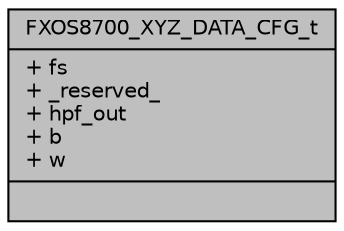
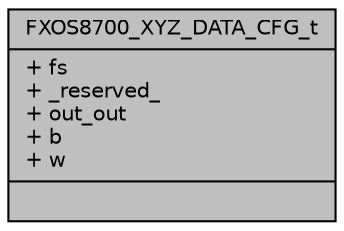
(77, 114) -> (77, 114)
